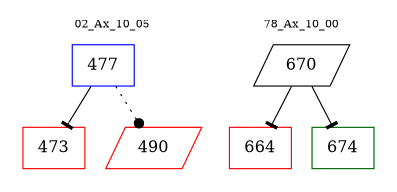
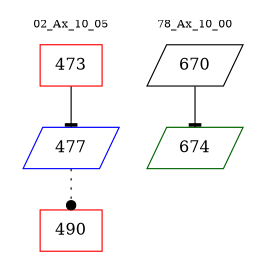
(103, 65) -> (71, 148)
(80, 104) -> (71, 104)
(154, 148) -> (71, 231)
(260, 148) -> none
(343, 148) -> (195, 148)
